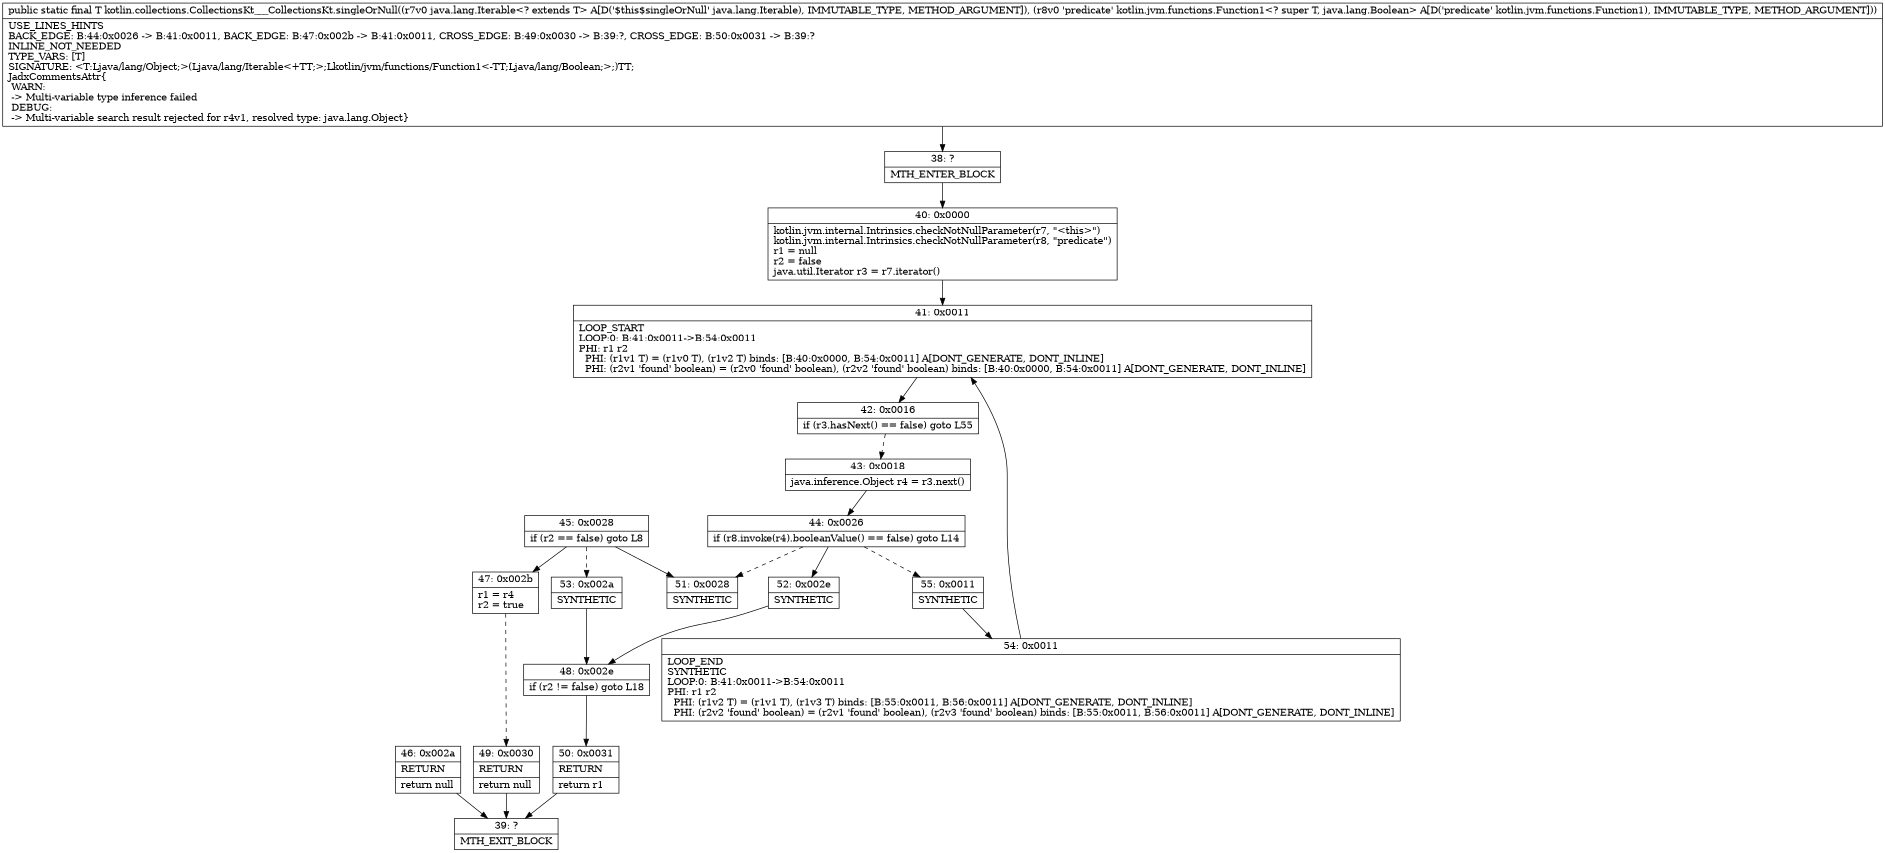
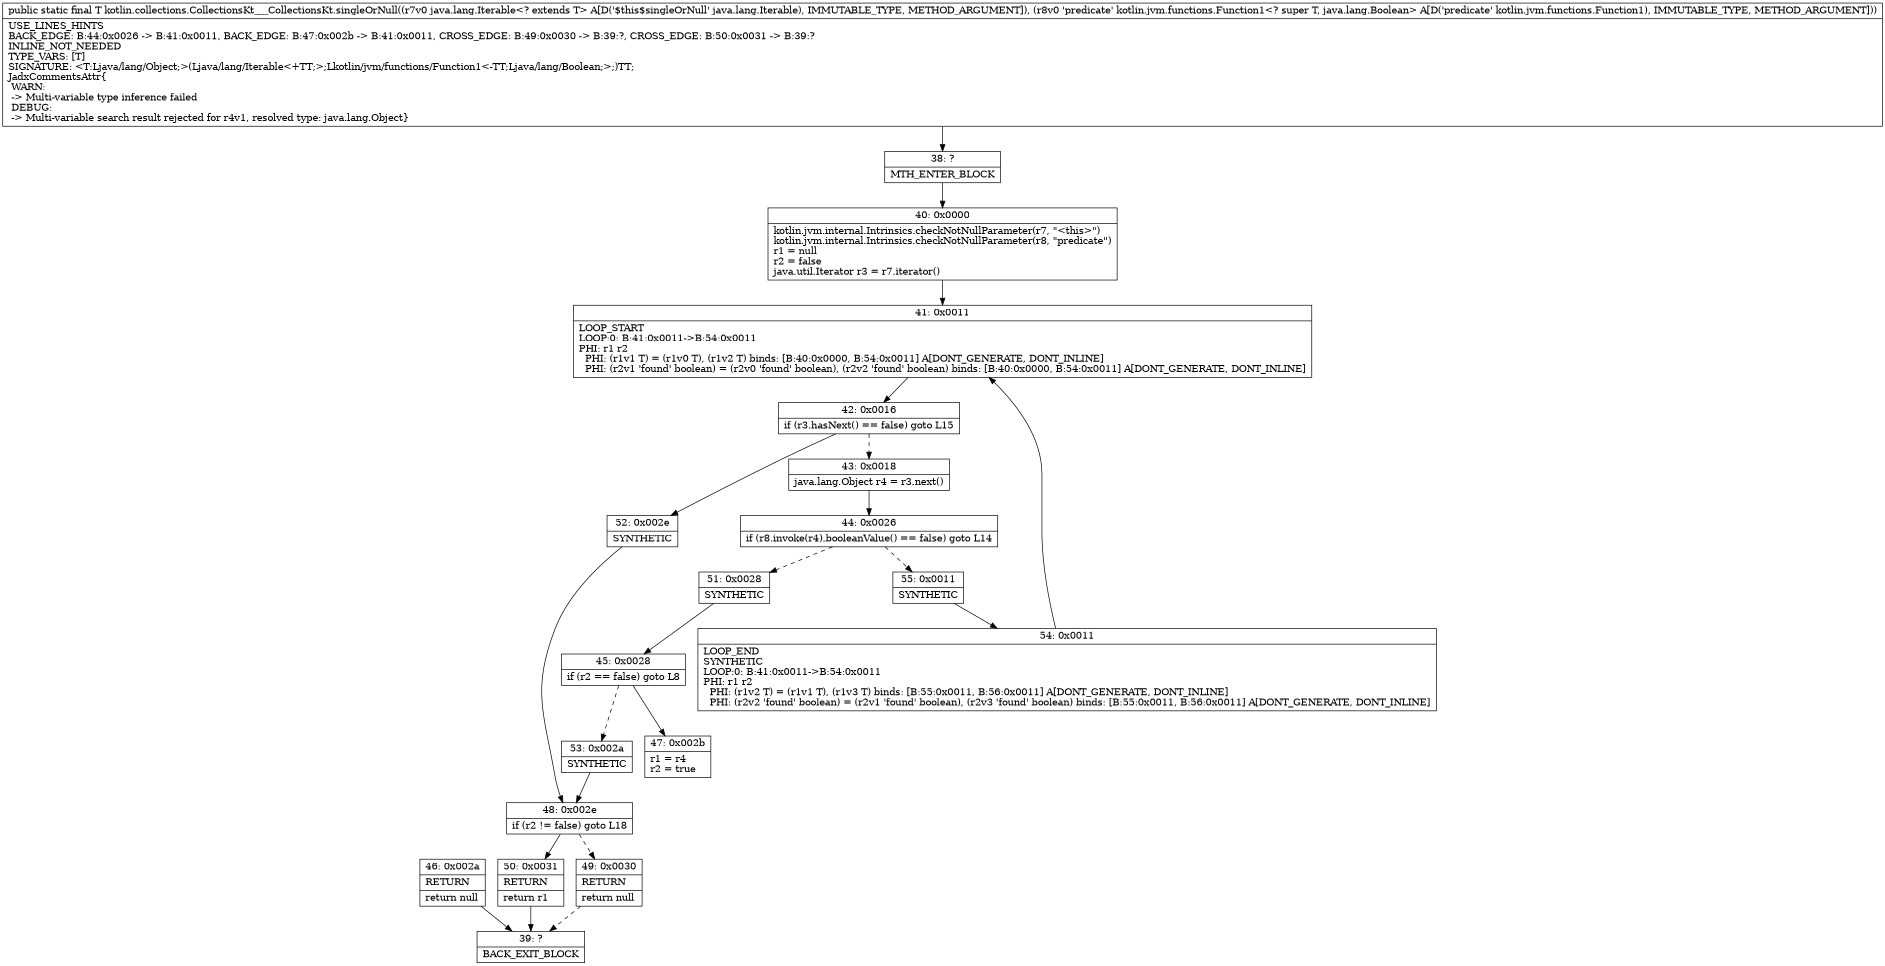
(888, 426) -> (869, 426)
(878, 482) -> (869, 482)
(822, 559) -> (756, 472)
(641, 560) -> (682, 627)
(506, 676) -> (585, 844)
(506, 802) -> (568, 917)
(506, 842) -> (531, 954)
